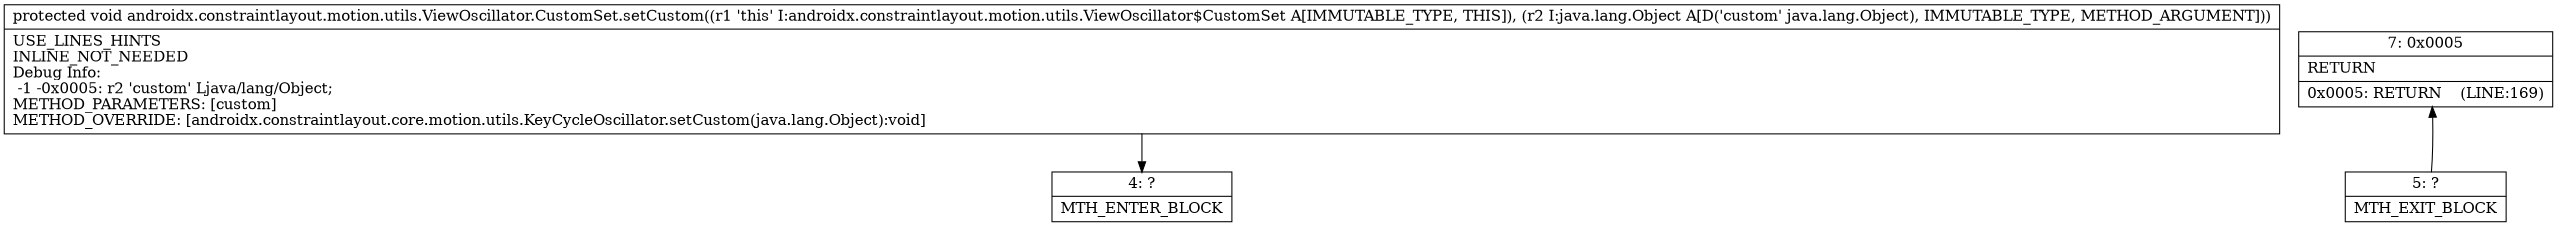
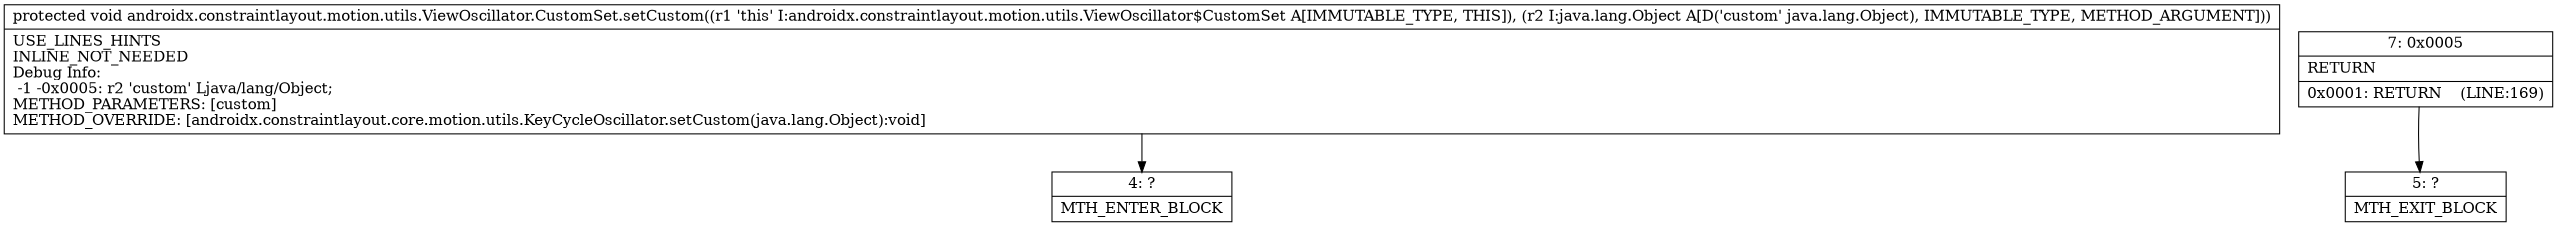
(2426, 94) -> (2426, 94)
(2433, 145) -> (2419, 134)
